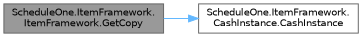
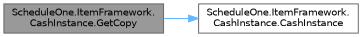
(84, 18) -> (84, 18)
